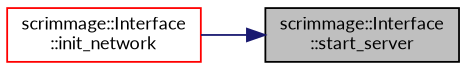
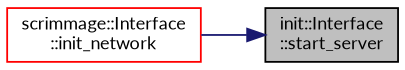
(362, 35) -> (332, 35)
